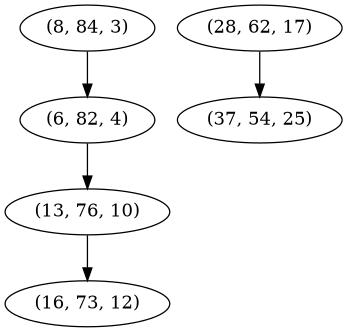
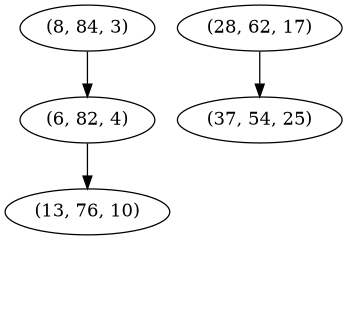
(87, 304) -> none
